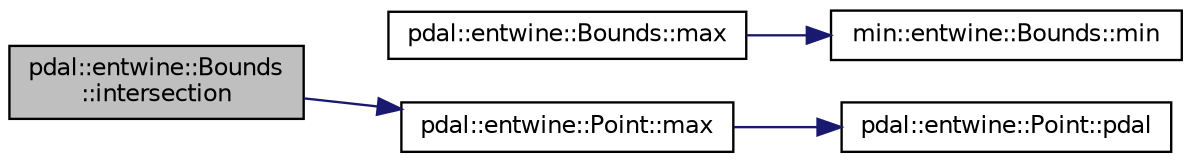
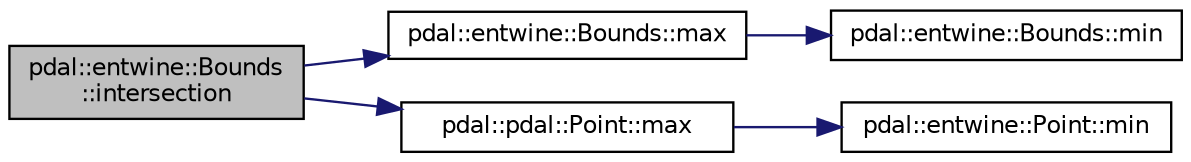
(1006, 35) -> (1006, 35)
none -> (334, 62)
(567, 127) -> (567, 127)
(1006, 127) -> (1006, 127)
